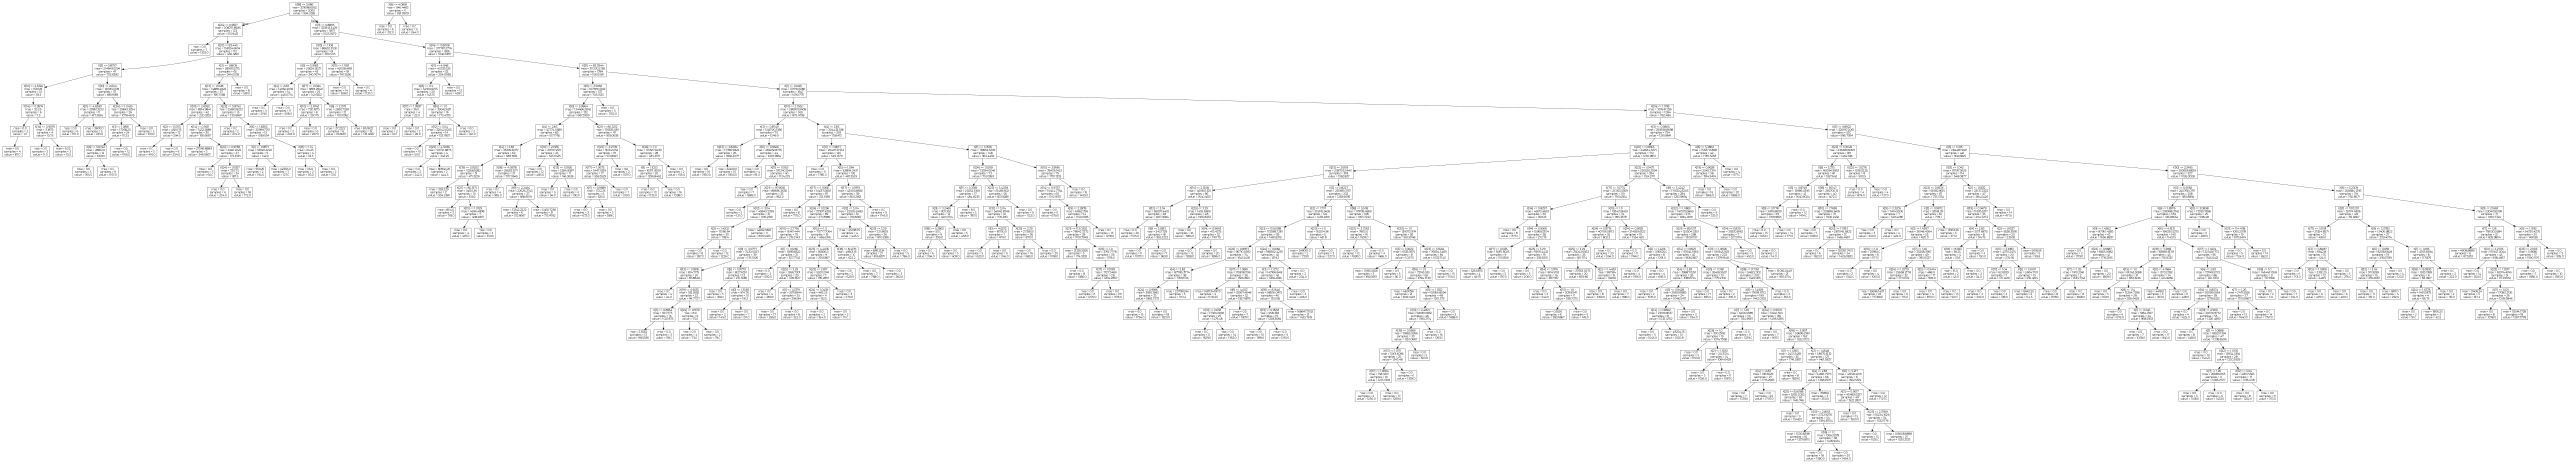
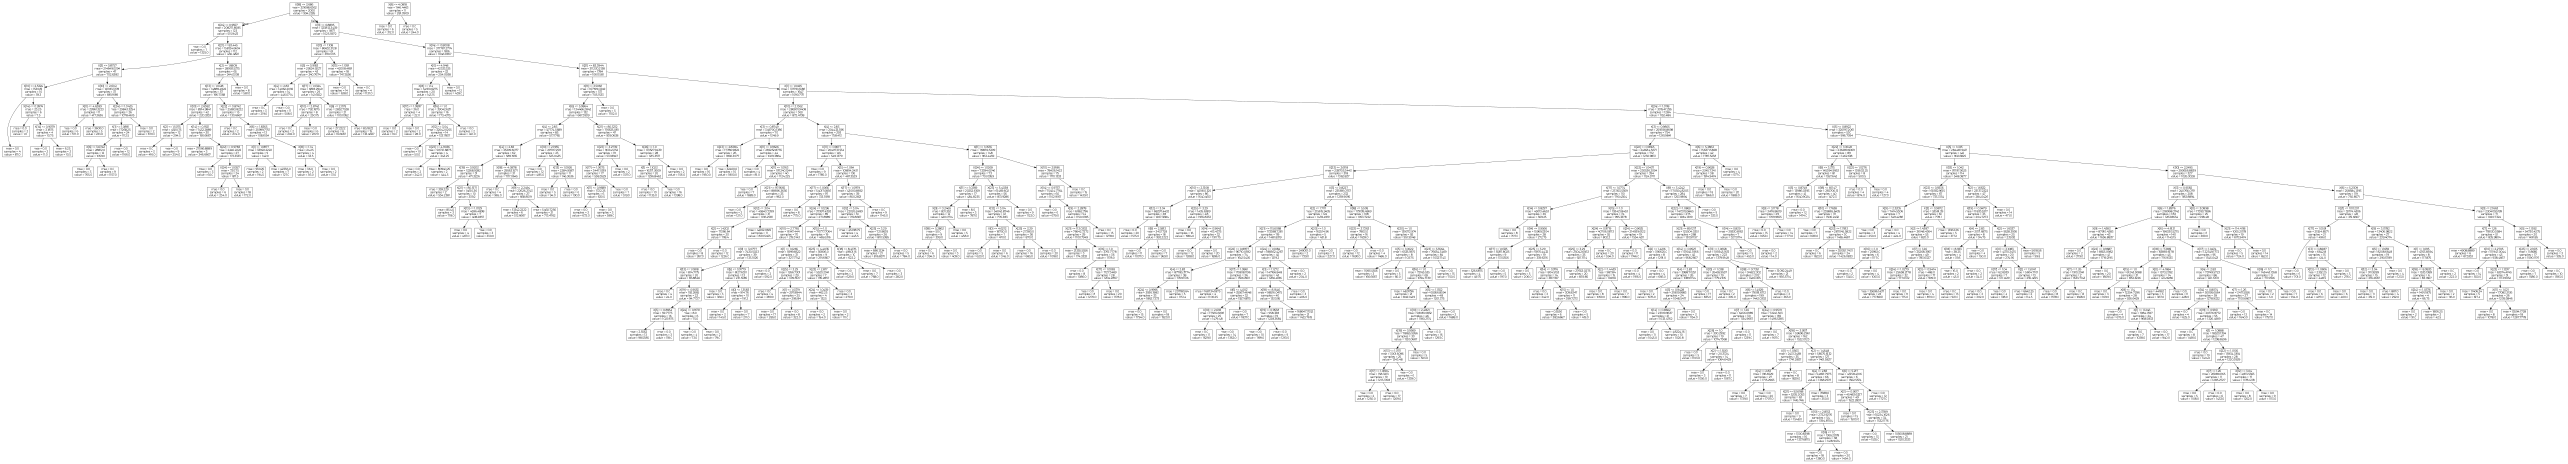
(17, 141) -> (11, 119)
(1077, 263) -> (1091, 264)
(2304, 264) -> (2301, 253)
